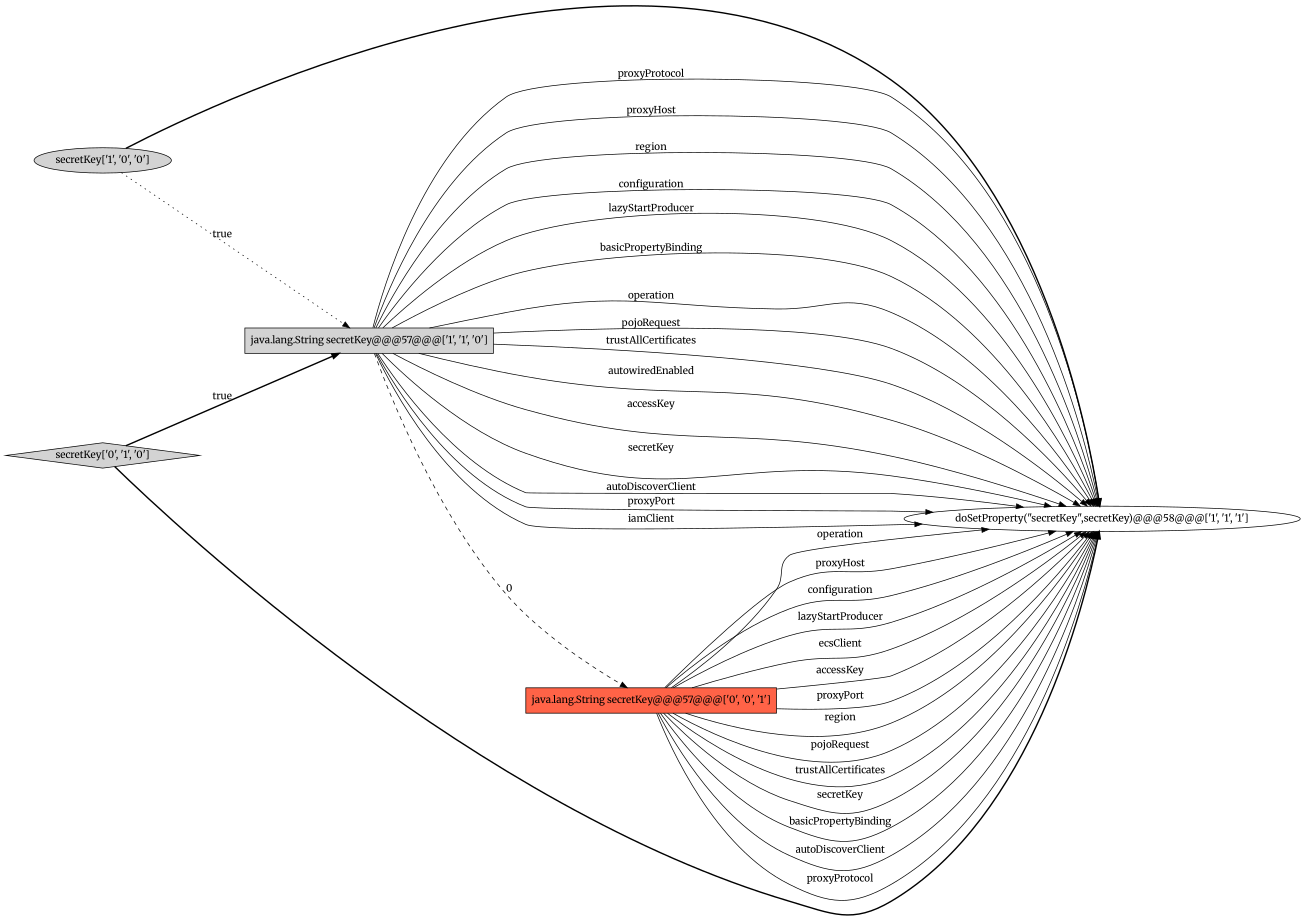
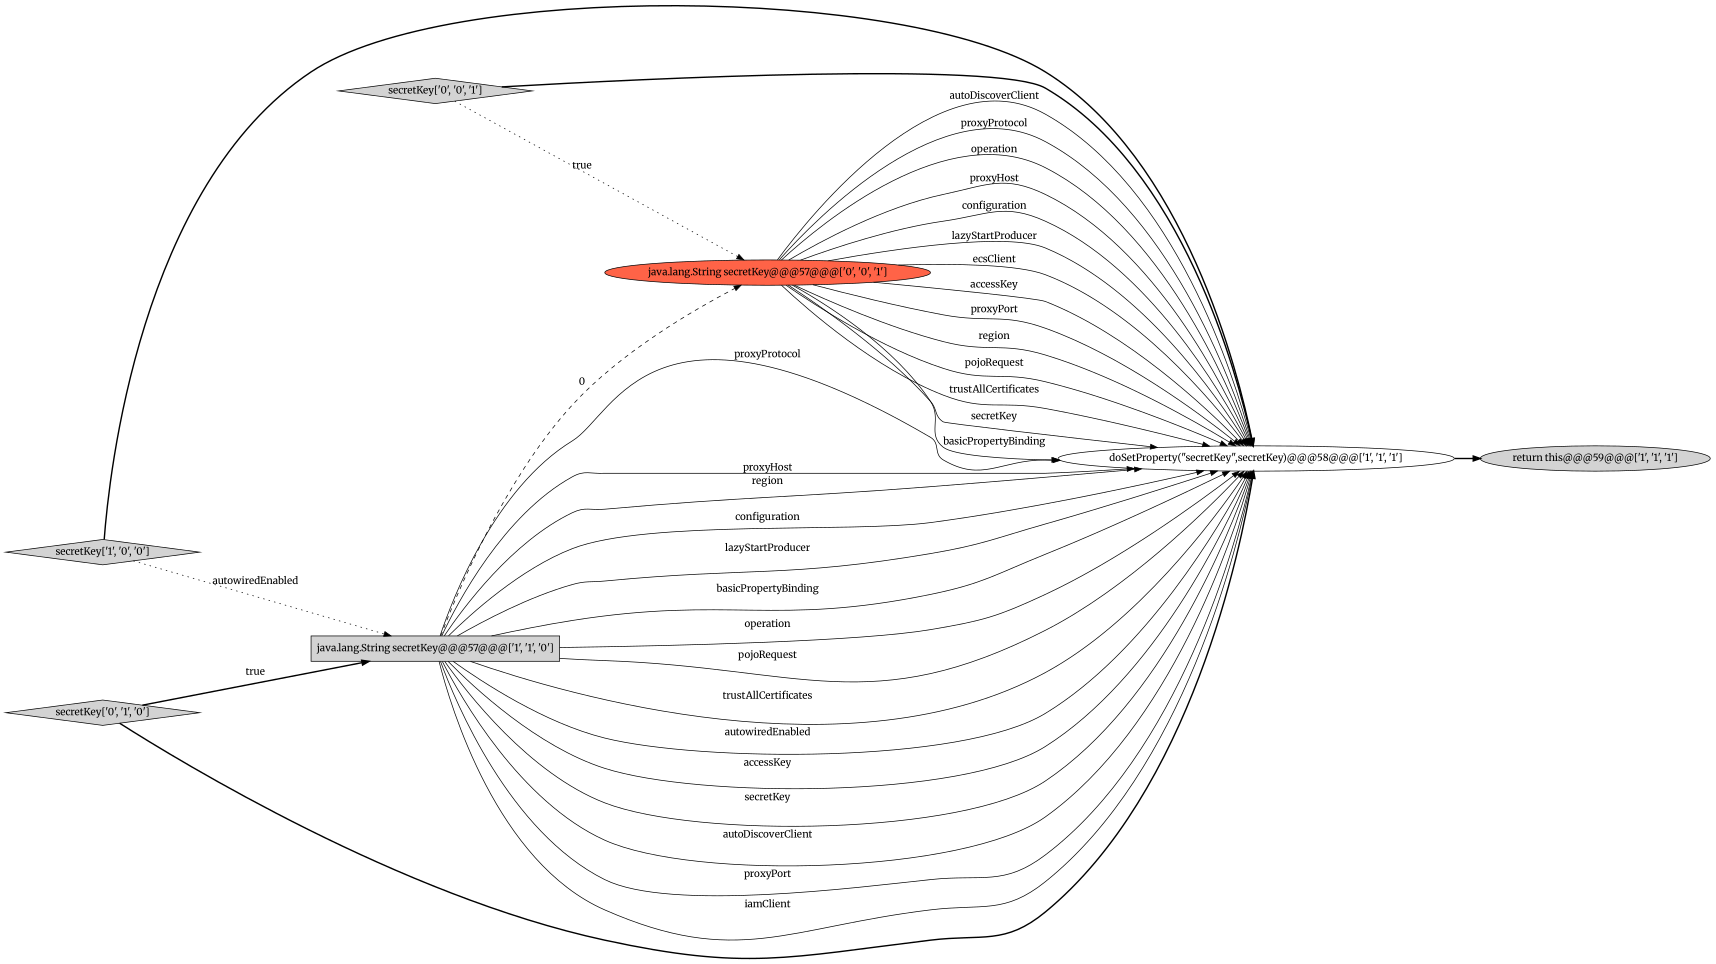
none -> (435, 91)
(103, 160) -> (103, 552)
(222, 235) -> (255, 581)
none -> (1595, 458)
(651, 701) -> (768, 273)
